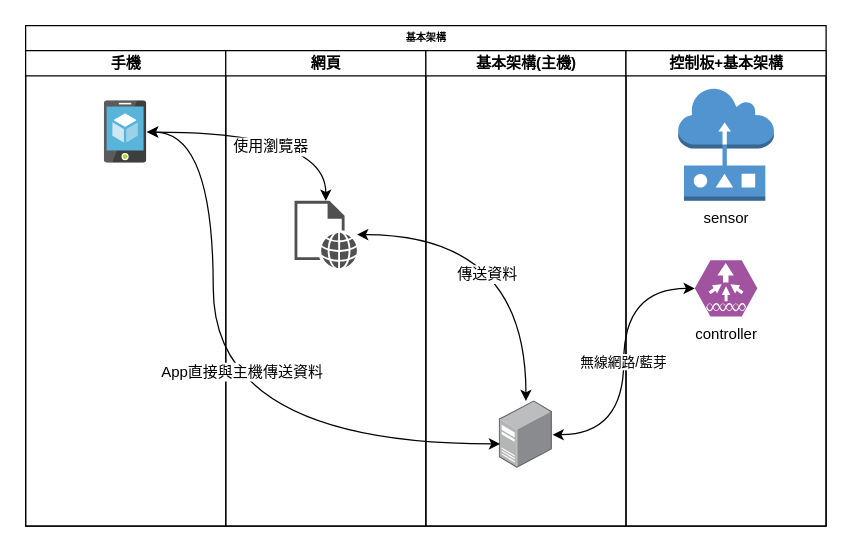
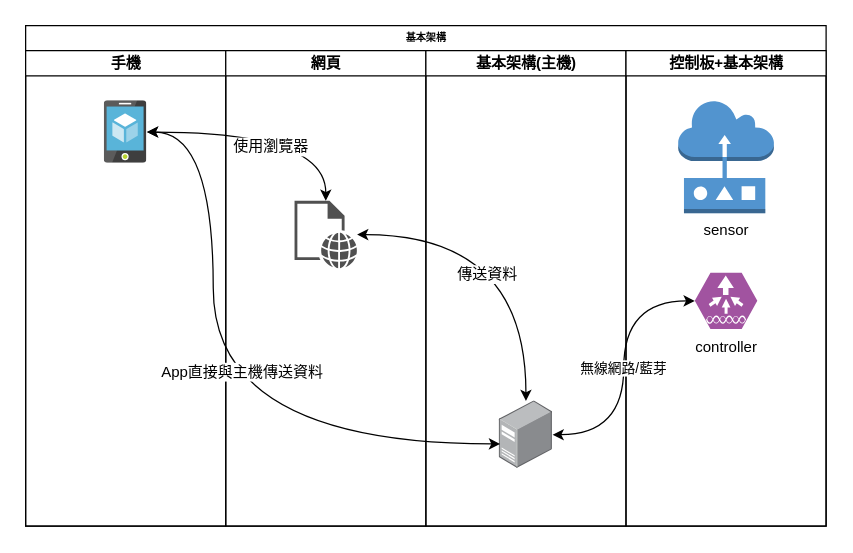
(726, 144) -> (726, 157)
(726, 288) -> (726, 301)
